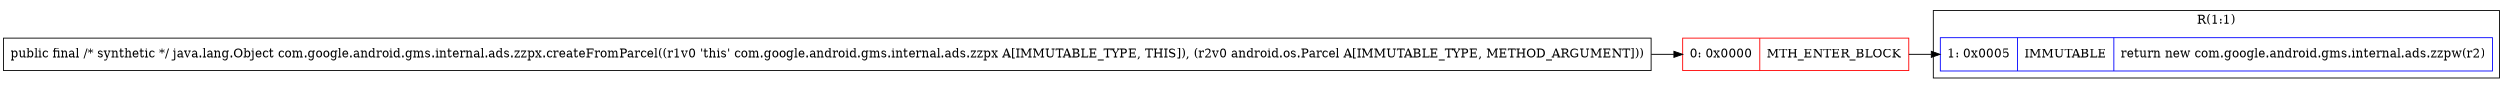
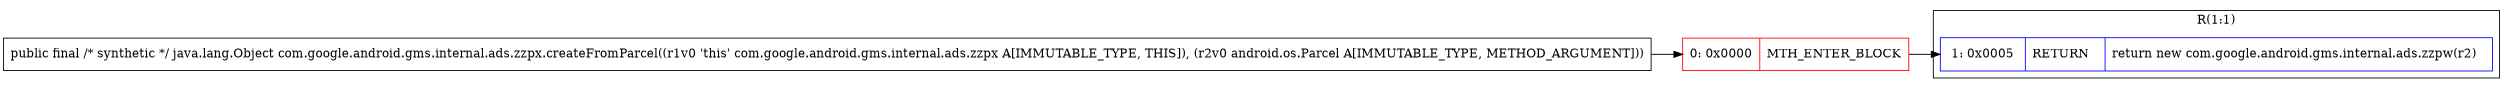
(2066, 54) -> (2061, 54)
